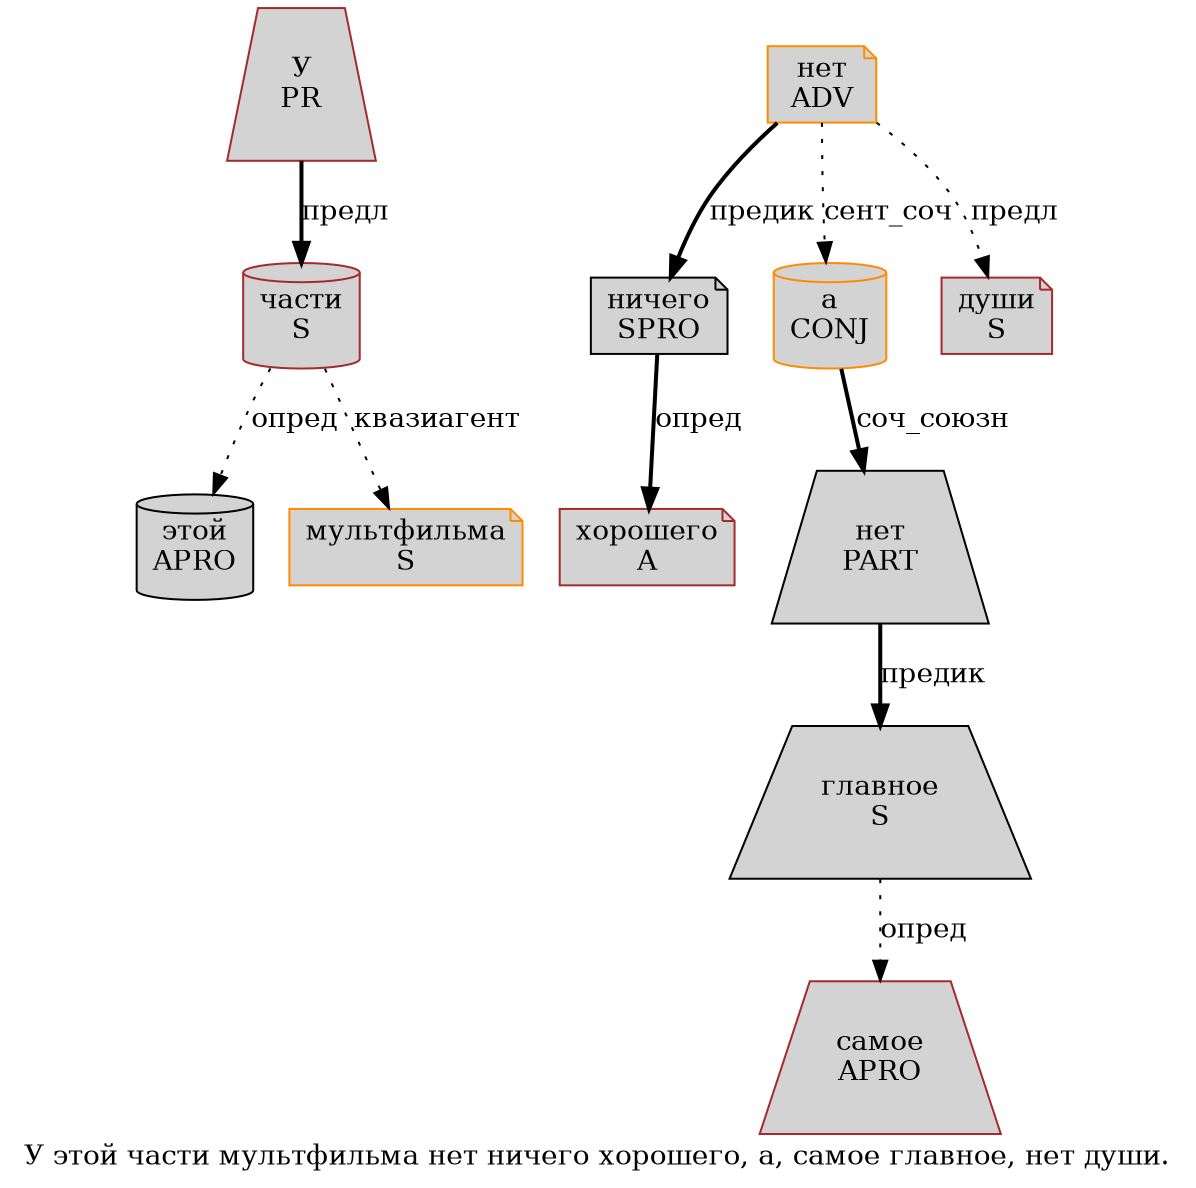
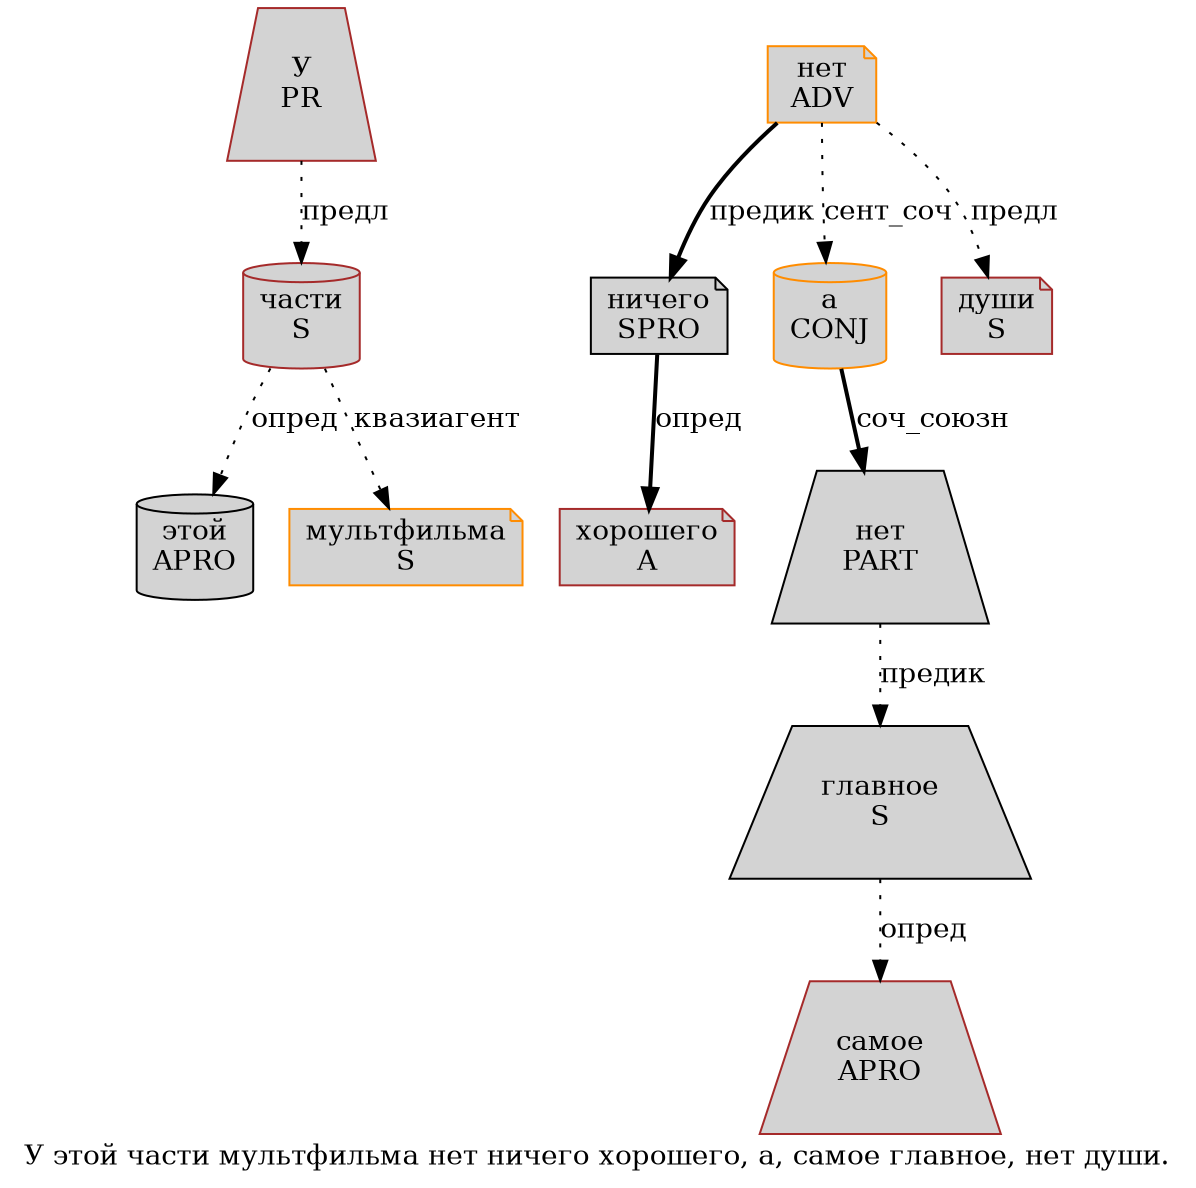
(301, 201) -> (301, 201)
(880, 665) -> (880, 665)
